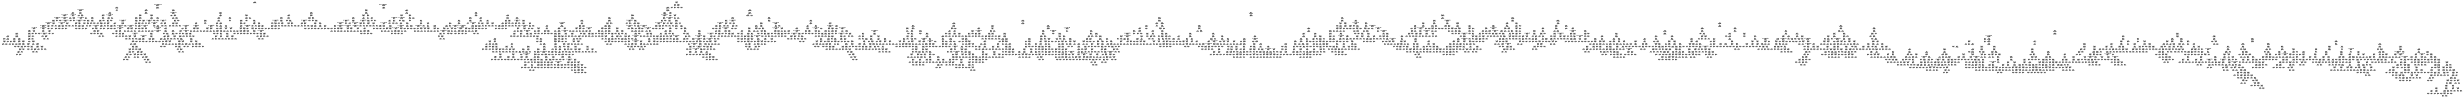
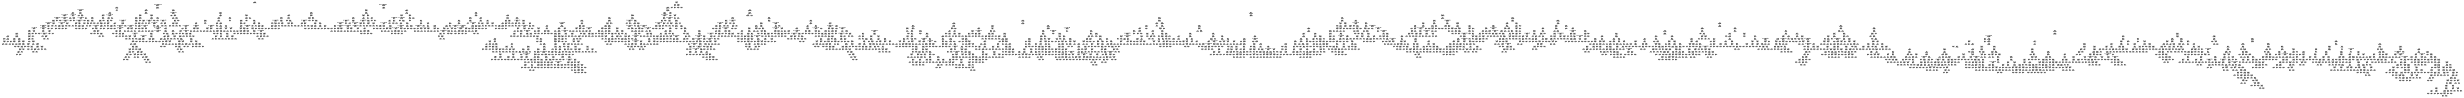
none -> (1726, 41)
